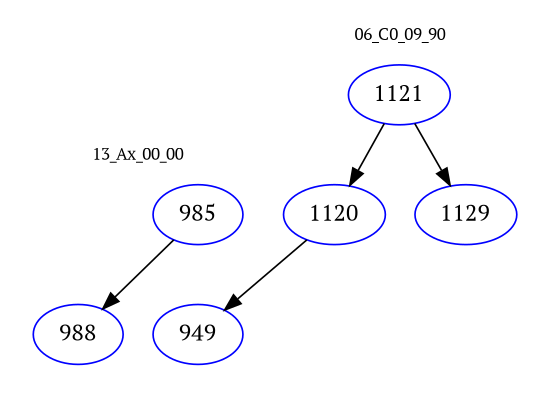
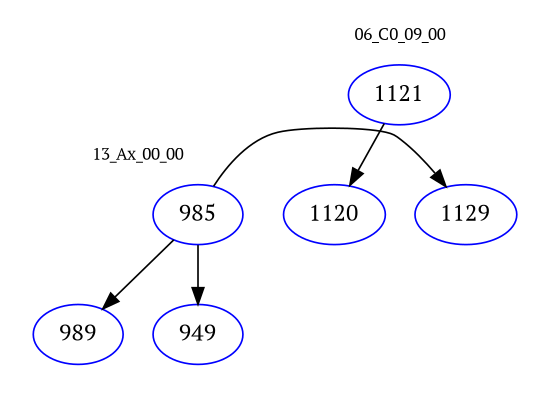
(400, 36) -> (400, 36)
(428, 147) -> (321, 128)
(272, 269) -> (198, 266)
(78, 334) -> (78, 334)
